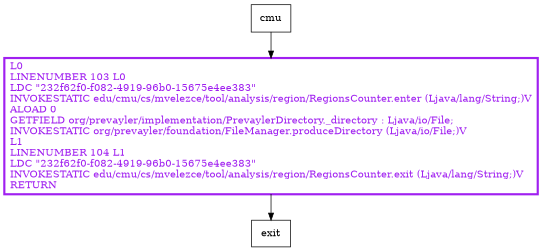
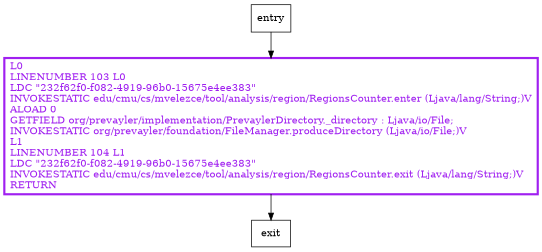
(271, 18) -> (271, 18)
